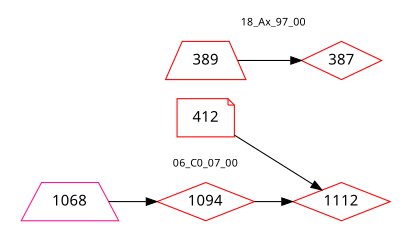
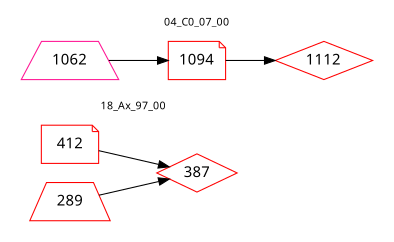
(206, 60) -> (70, 202)
(275, 161) -> (129, 158)
(206, 164) -> (197, 23)
(70, 202) -> (70, 60)
(206, 202) -> (197, 60)
